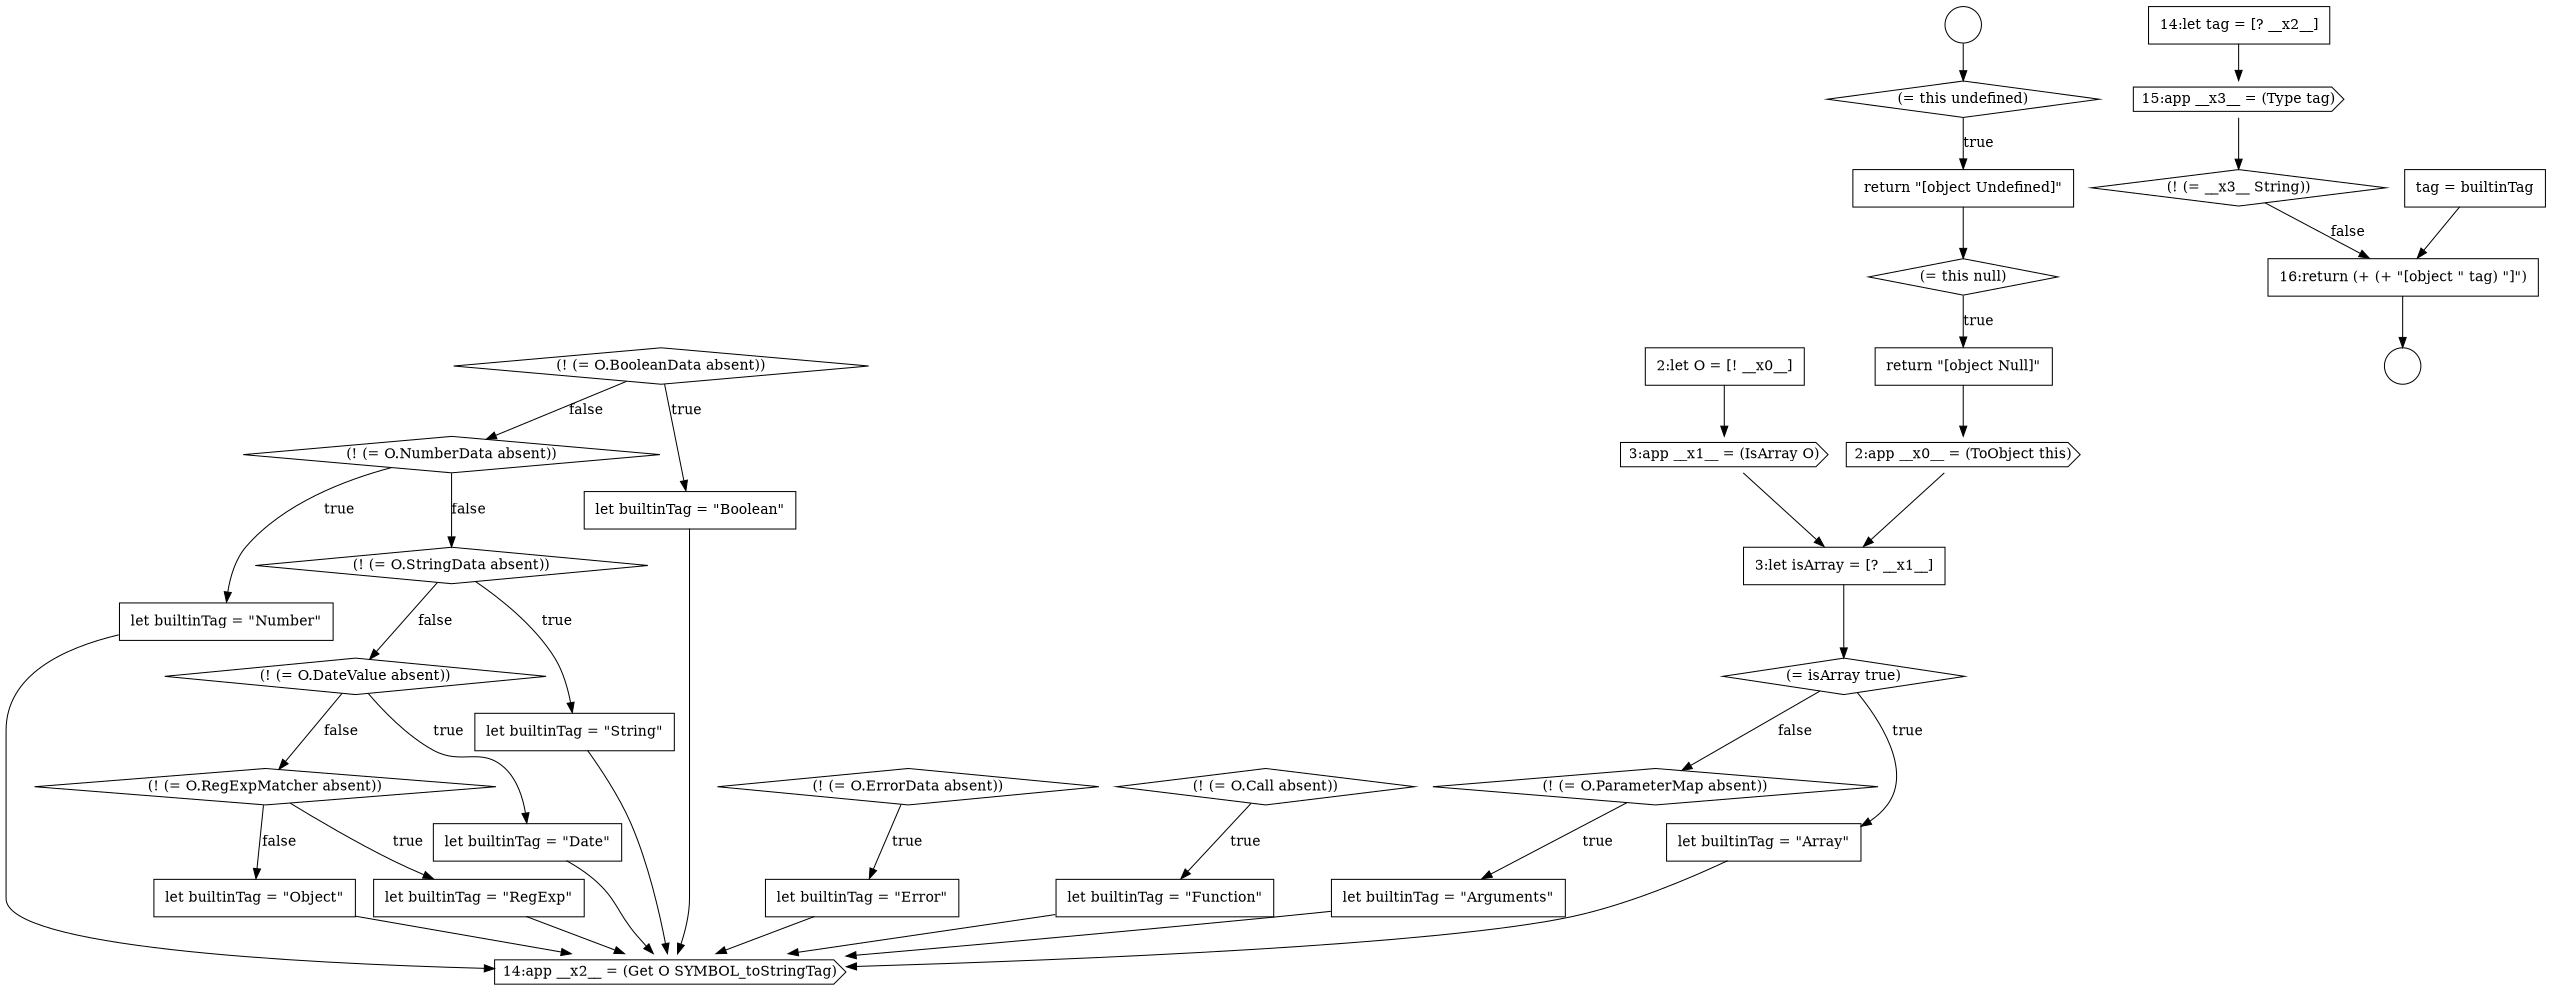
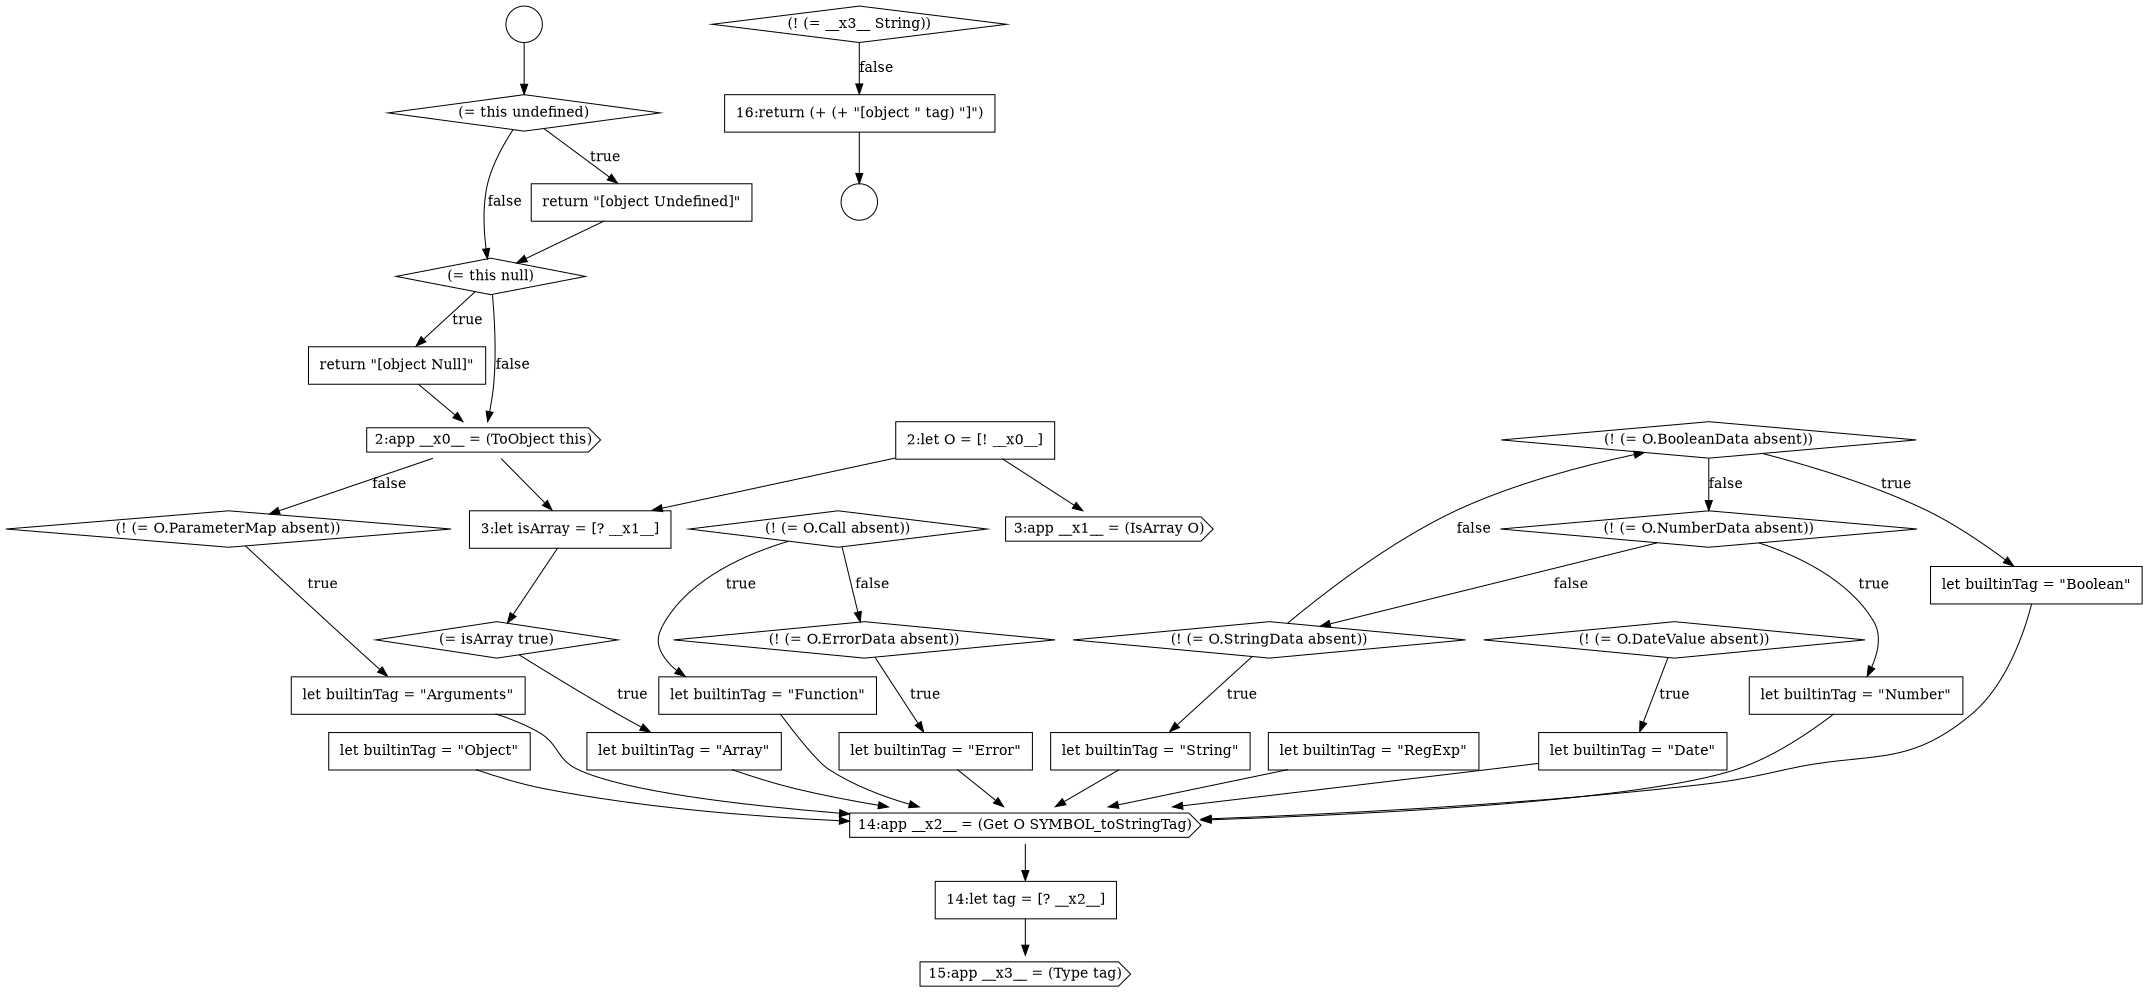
(2239, 138) -> none
none -> (487, 186)
(2475, 188) -> none
none -> (495, 353)
(1780, 506) -> (779, 483)
none -> (850, 580)
(407, 617) -> (1449, 514)
(1755, 728) -> (356, 484)
(265, 787) -> none
none -> (1025, 857)
